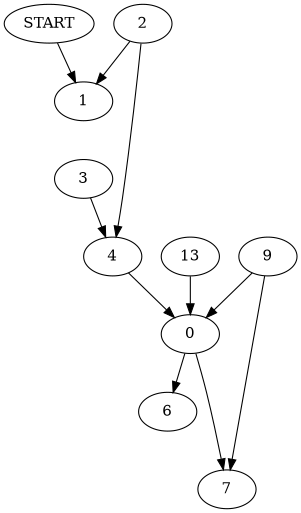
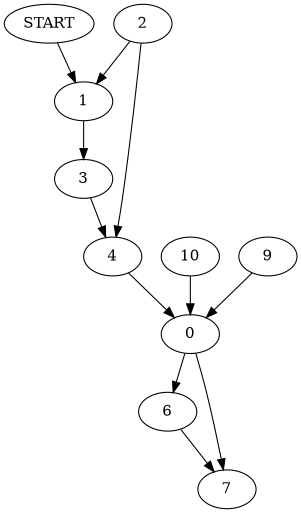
none -> (84, 135)
(190, 257) -> (190, 257)
(248, 368) -> (194, 446)
